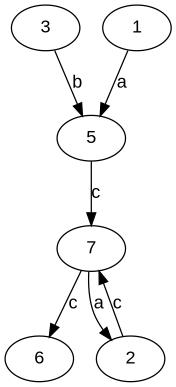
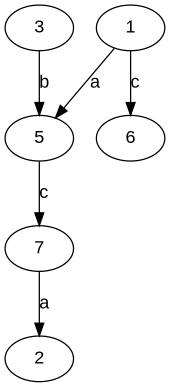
(68, 298) -> (131, 77)
(113, 310) -> none
